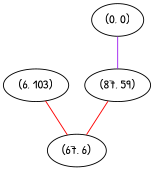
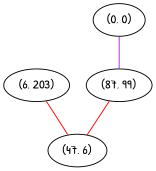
(36, 85) -> (37, 85)
(118, 85) -> (119, 85)
(77, 151) -> (77, 151)
